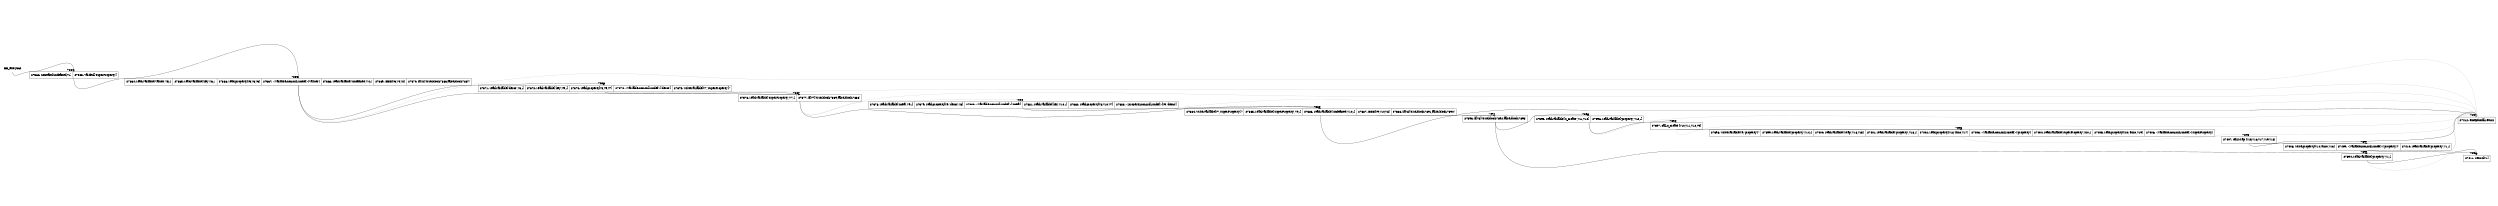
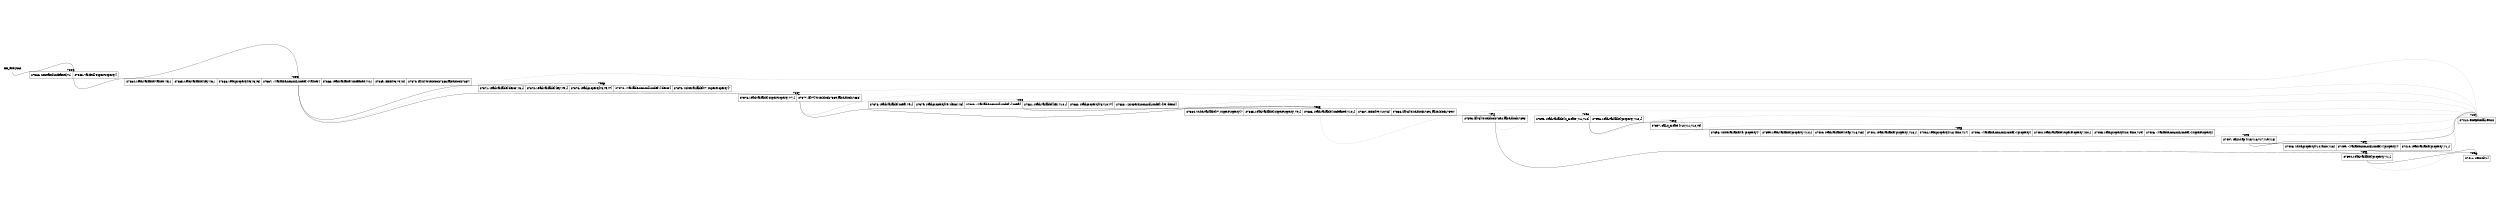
(702, 93) -> none
(1887, 110) -> (1887, 110)
(1537, 116) -> (1537, 116)
